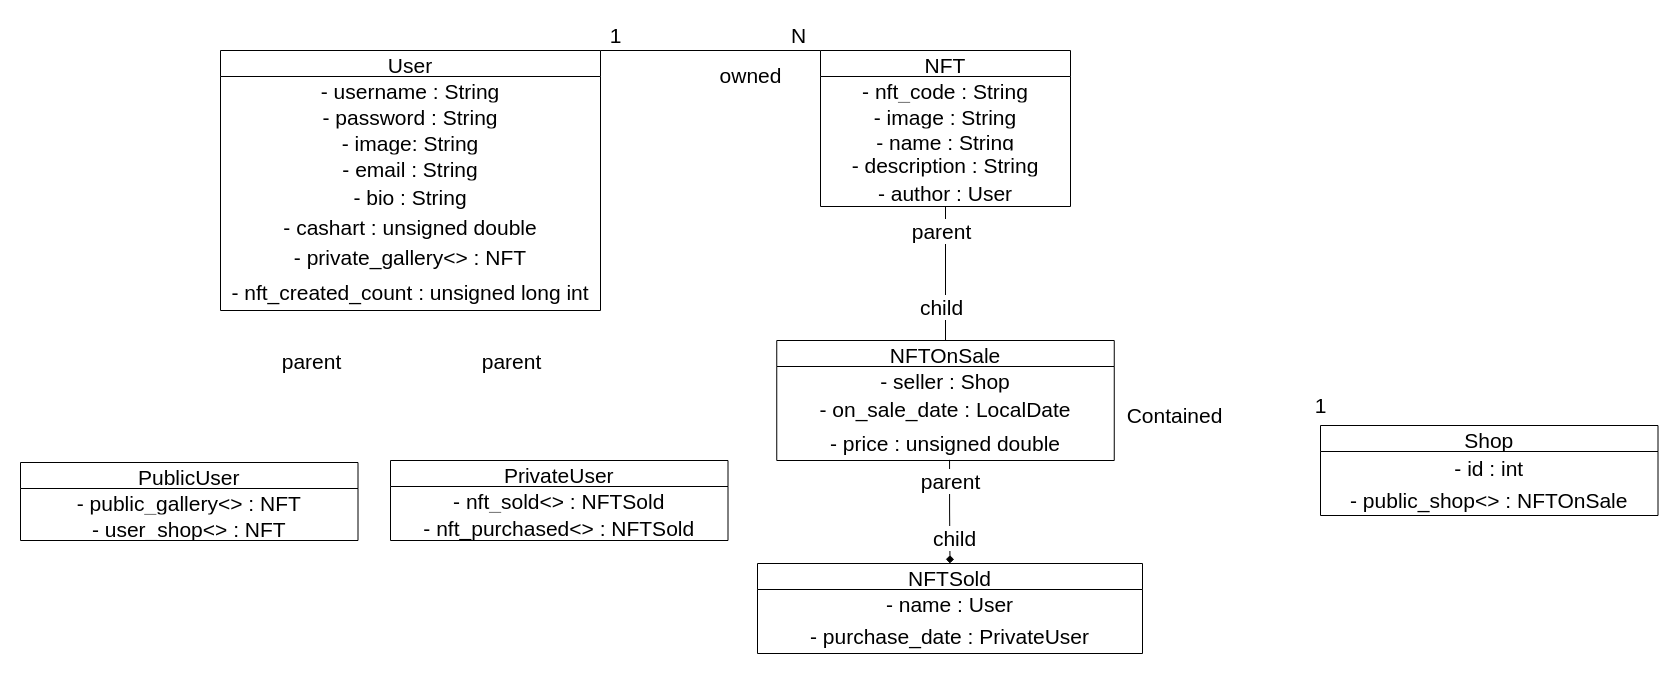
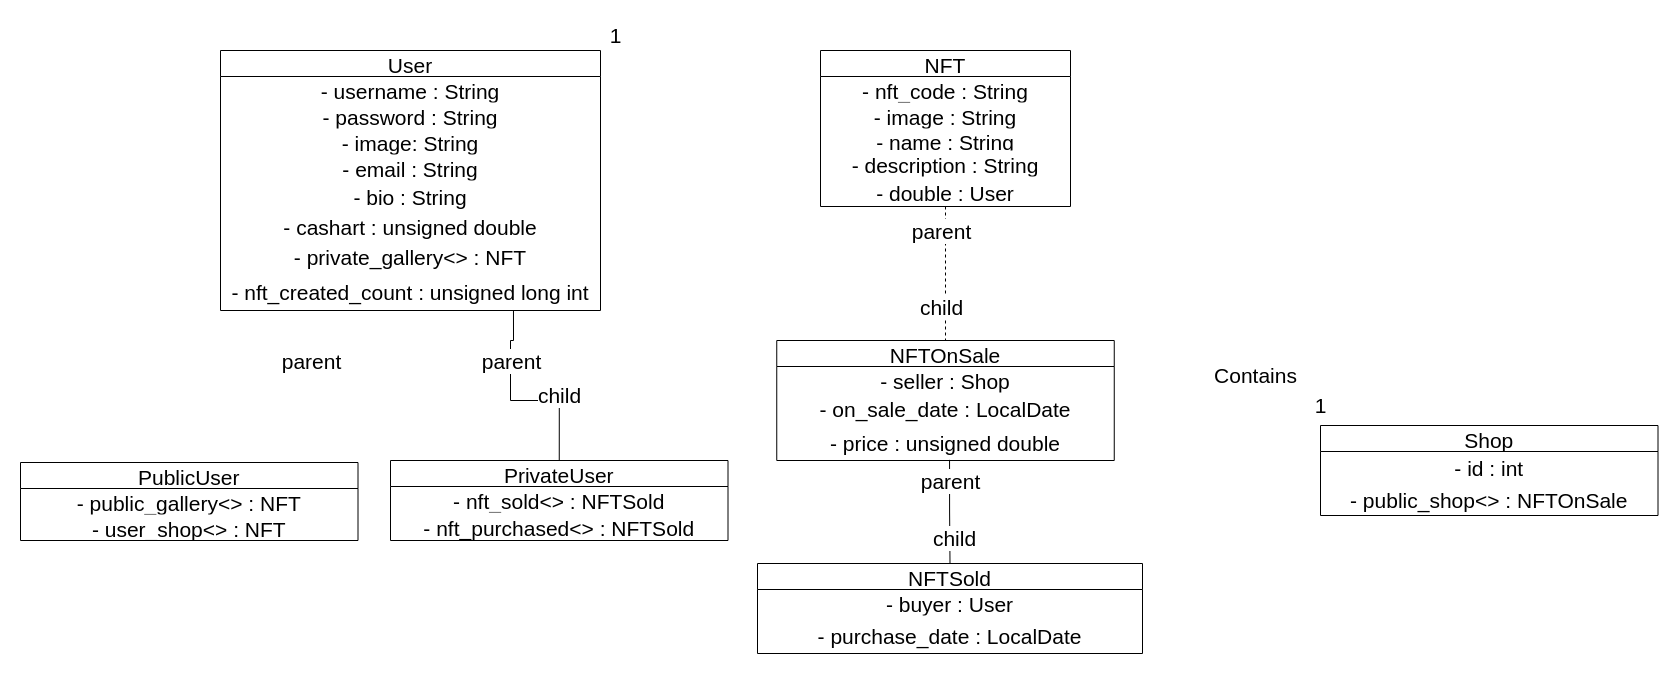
(710, 51) -> none
(751, 76) -> none
(945, 194) -> (945, 194)
(946, 270) -> (946, 270)
none -> (1256, 376)
none -> (550, 401)
(1174, 416) -> none
(950, 555) -> (950, 557)
(950, 605) -> (950, 605)
(950, 637) -> (950, 637)
